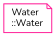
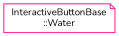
(28, 18) -> (59, 18)
